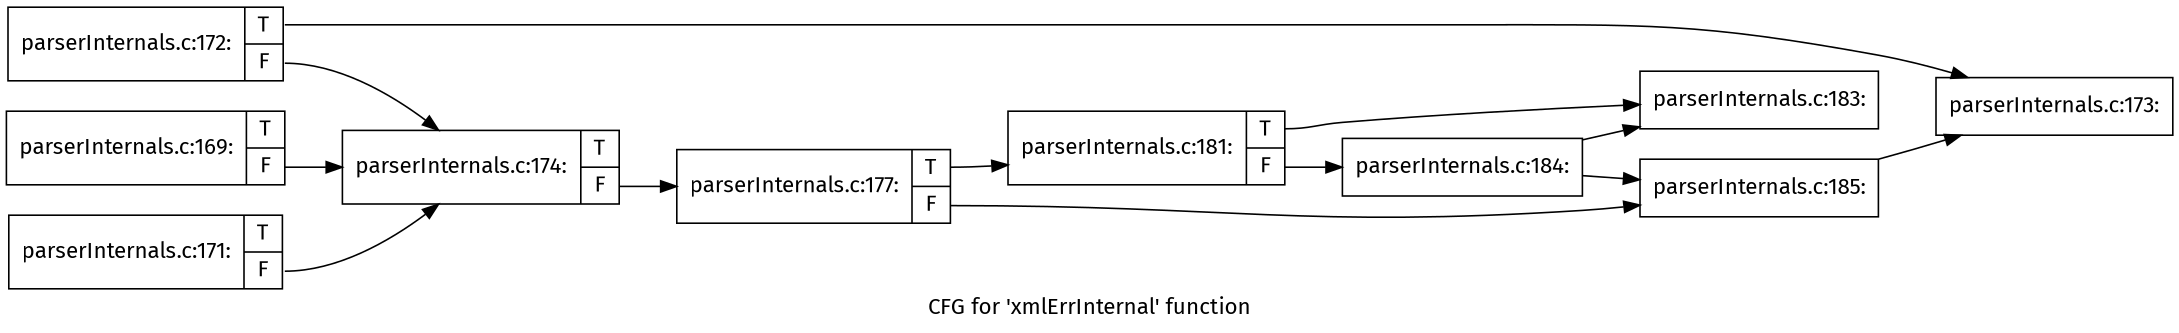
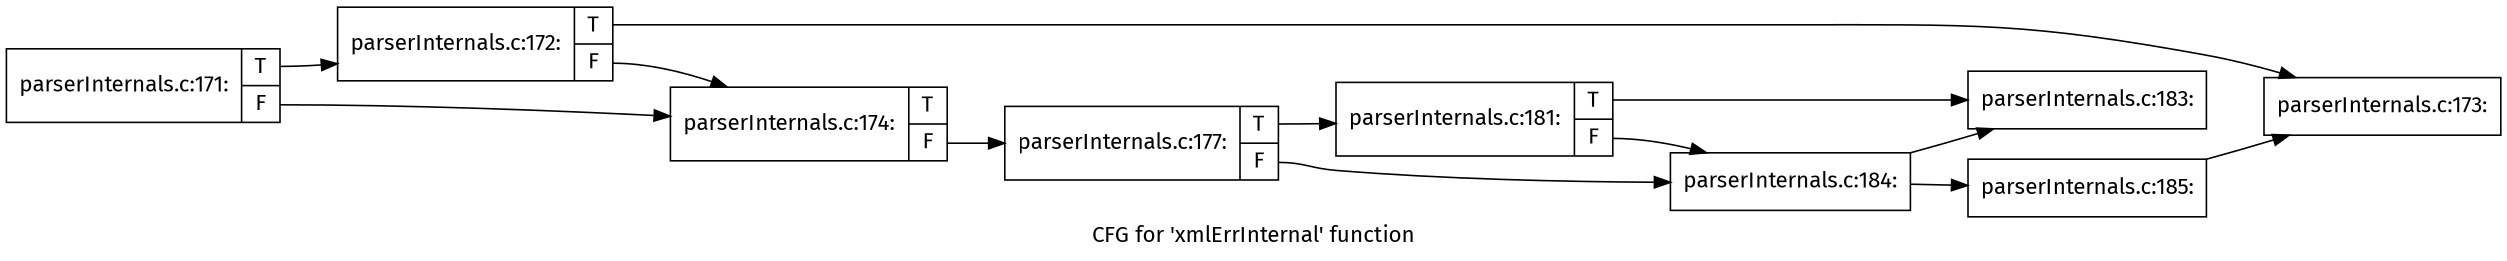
none -> (301, 66)
(146, 148) -> none
(1287, 215) -> (1466, 178)
